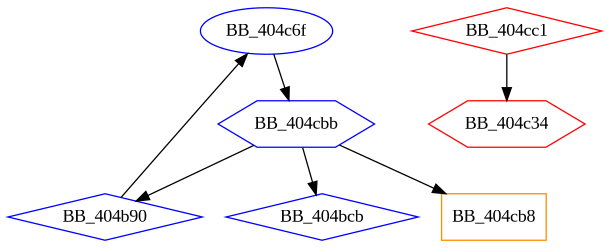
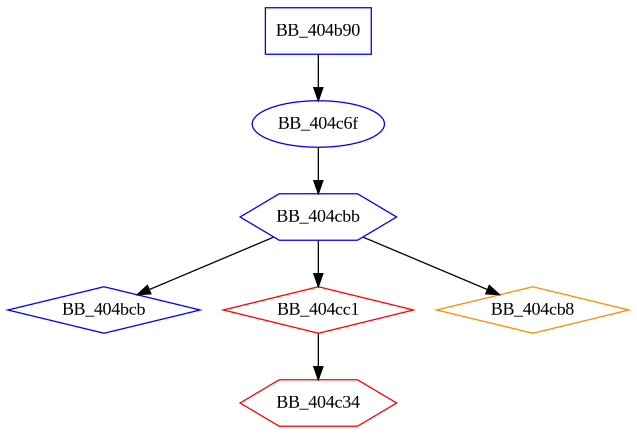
(201, 170) -> (318, 257)
(105, 217) -> (318, 31)
(494, 217) -> (533, 310)
